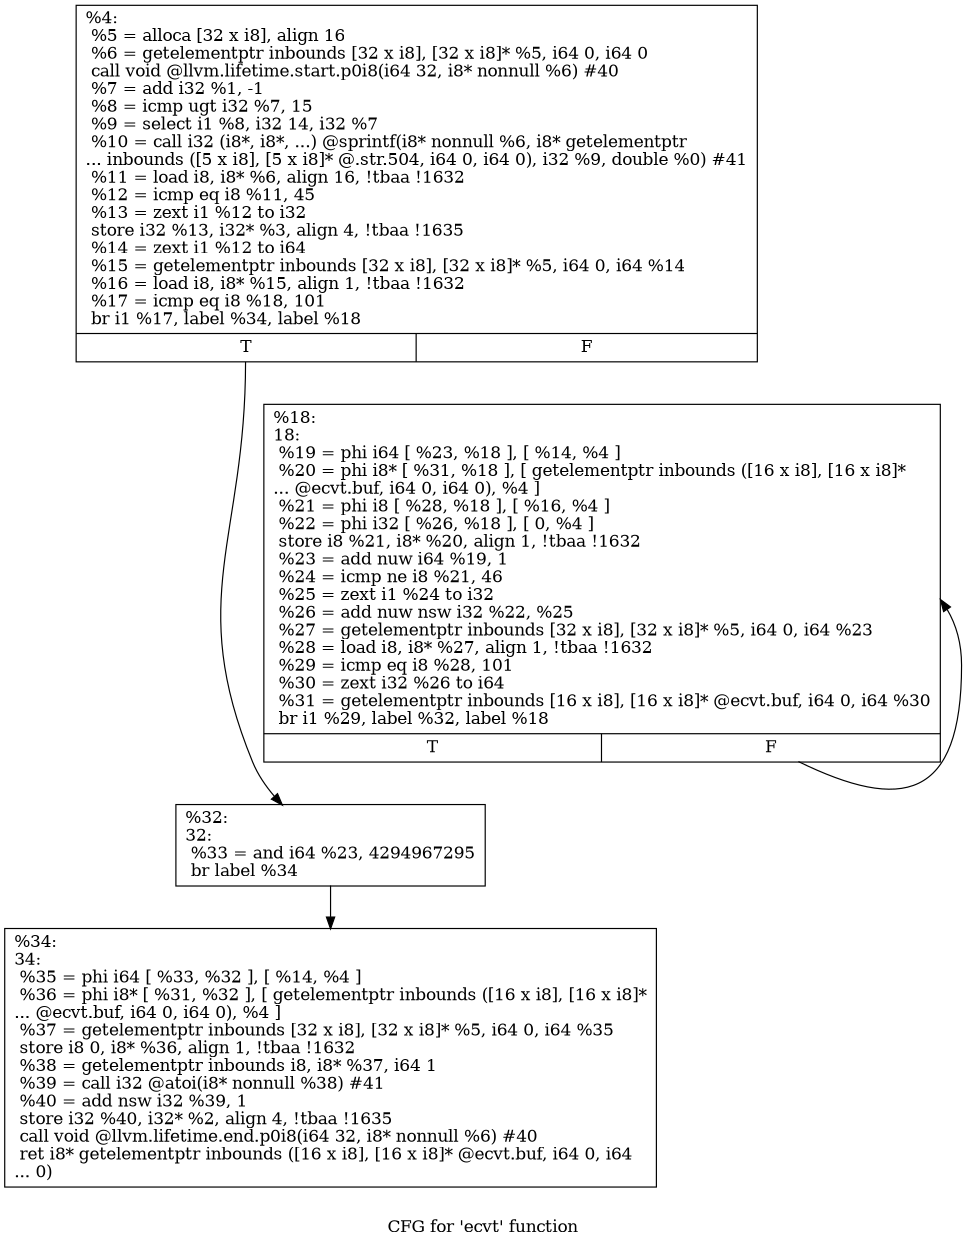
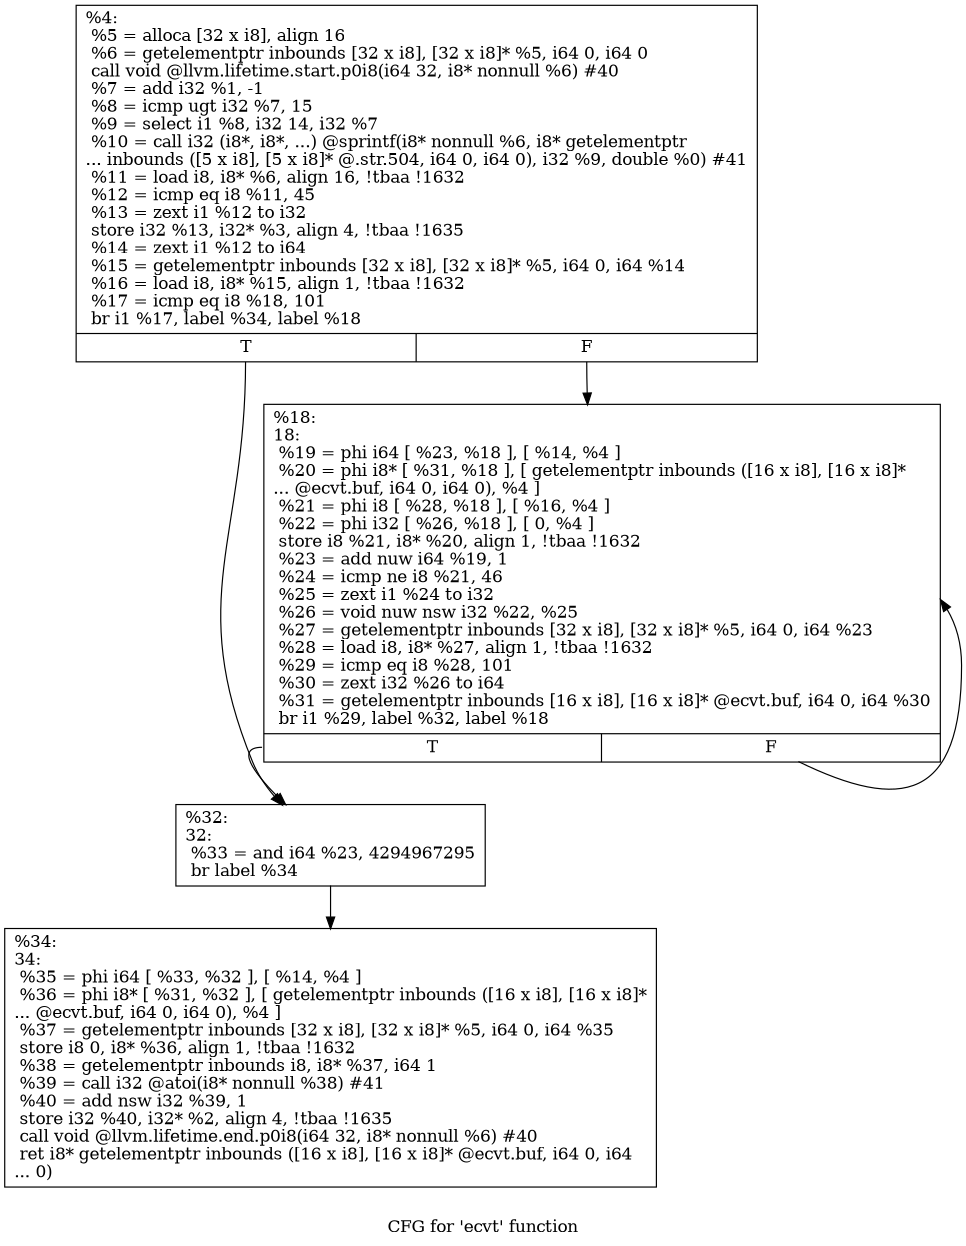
none -> (587, 377)
(424, 613) -> (426, 613)
none -> (255, 770)
